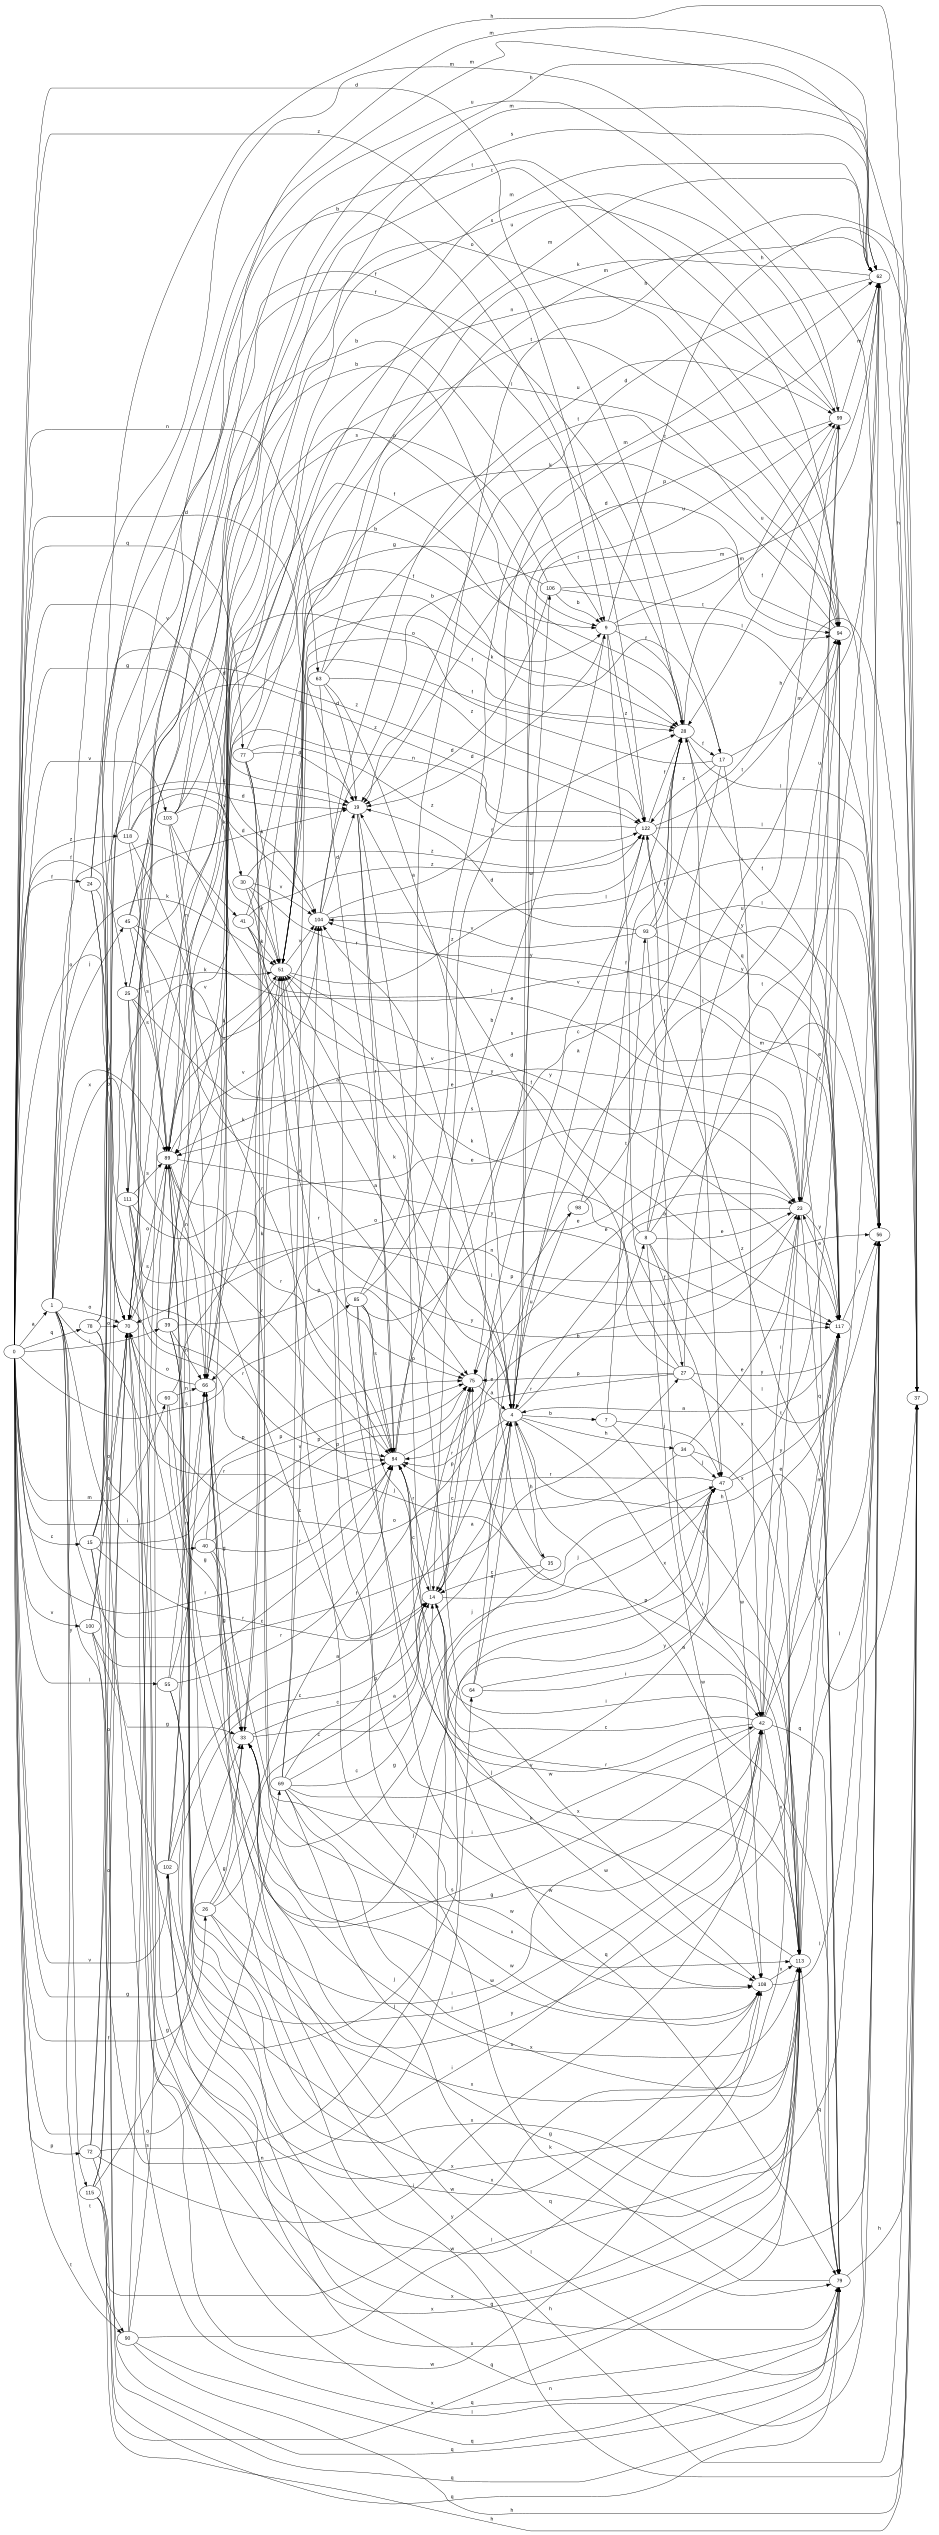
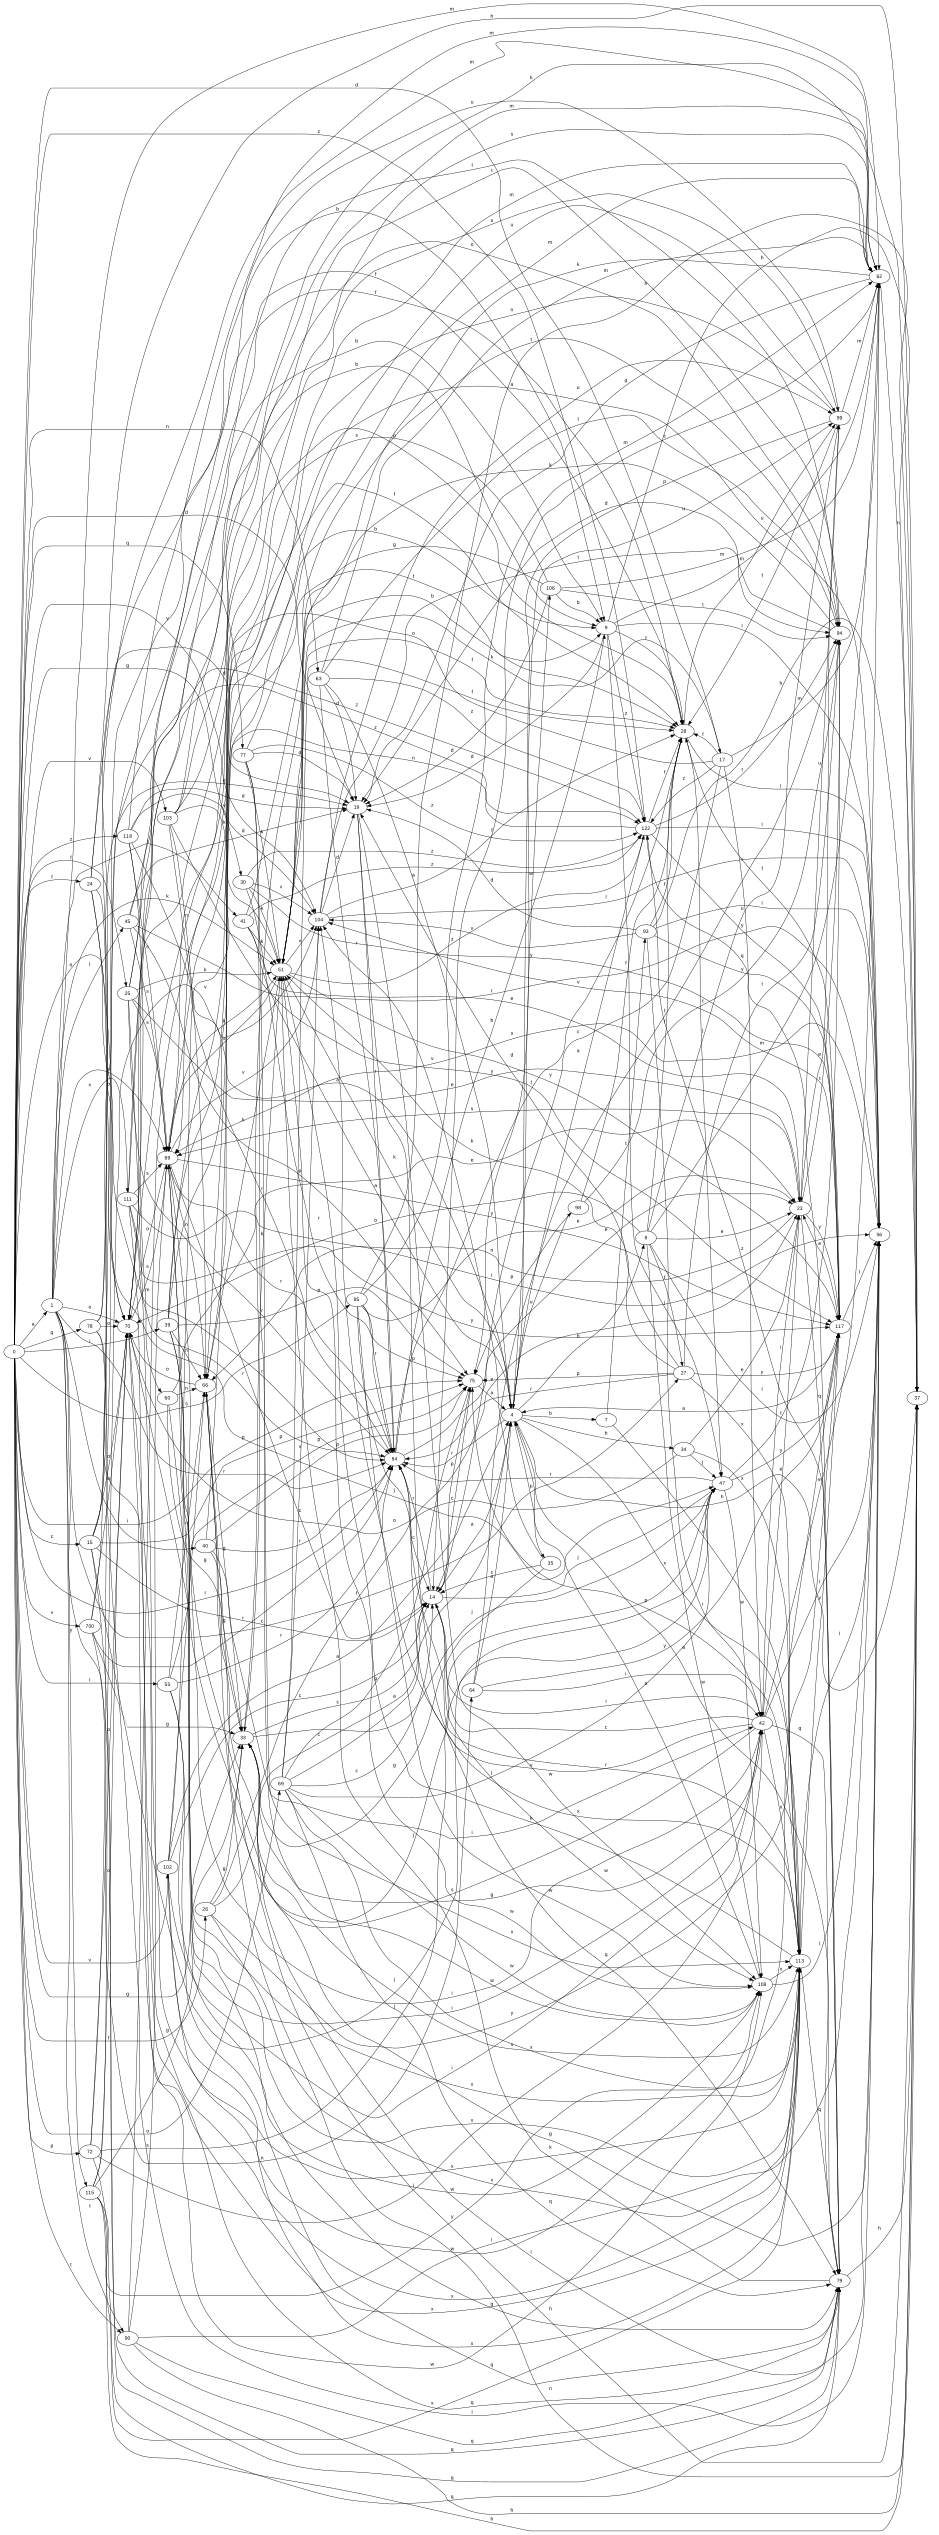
(444, 67) -> (114, 244)
(512, 384) -> (512, 384)
(700, 746) -> (709, 743)
(622, 1253) -> (641, 1696)
(376, 1354) -> (376, 1354)
(677, 1432) -> none
(58, 1500) -> (143, 1062)
(90, 1626) -> (90, 1626)
